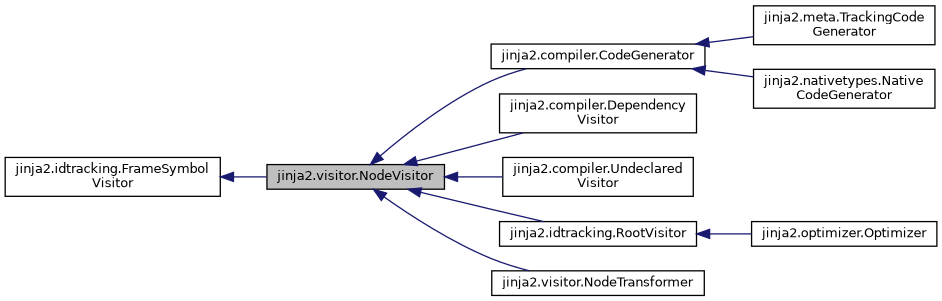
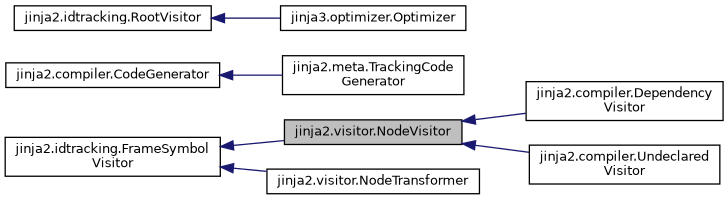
(844, 89) -> none
(449, 105) -> none
(482, 207) -> none
(844, 234) -> (373, 18)
(453, 240) -> (250, 170)
